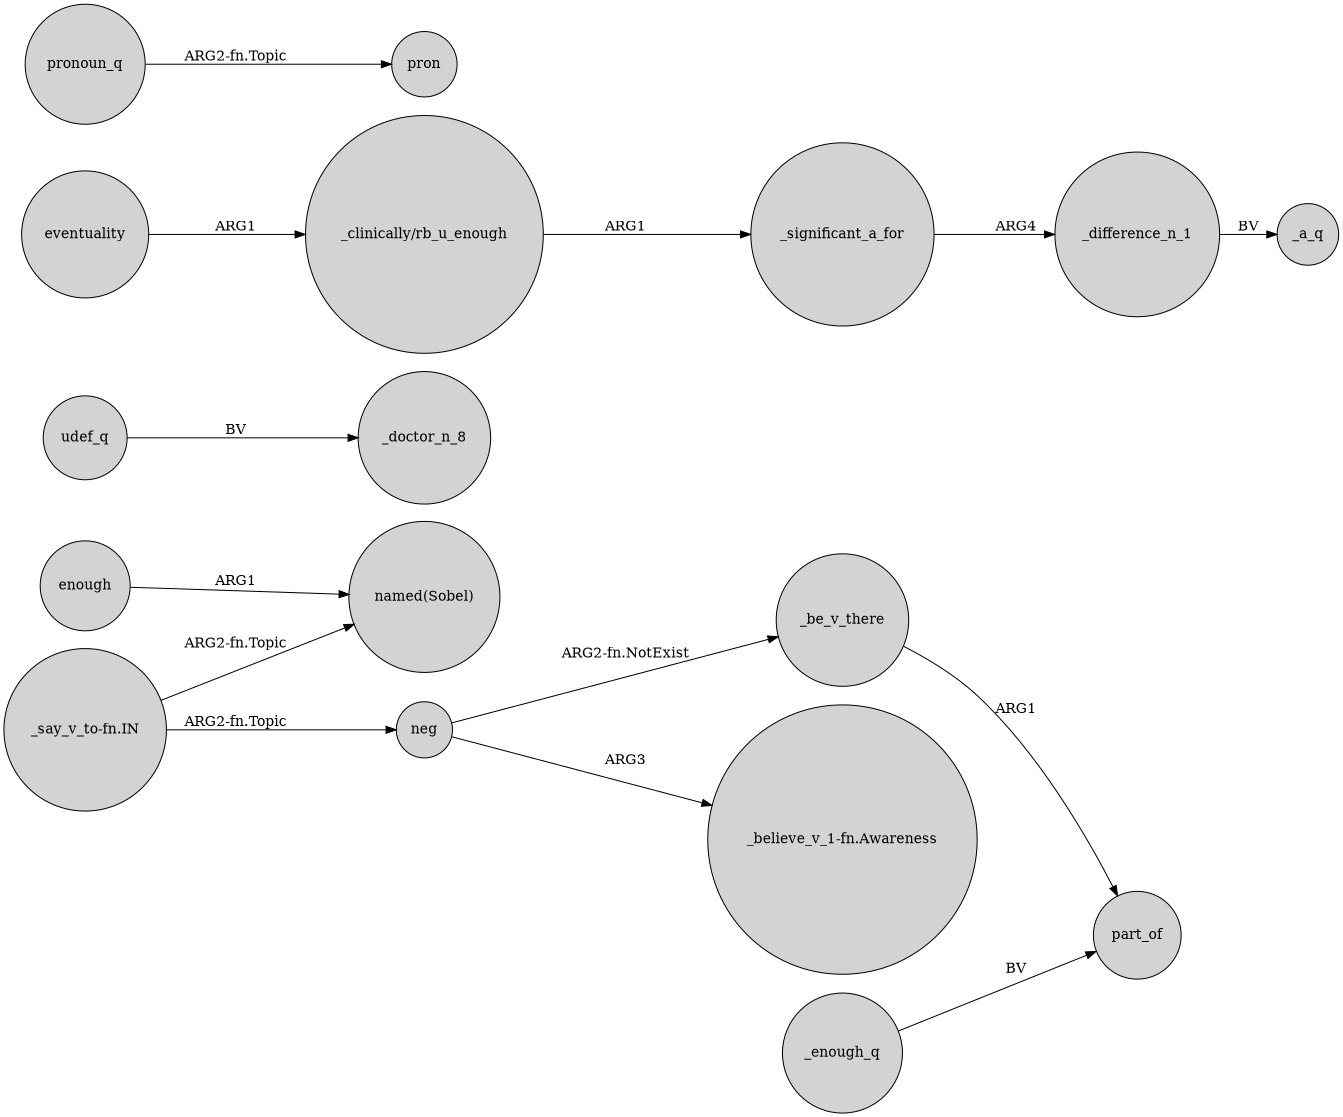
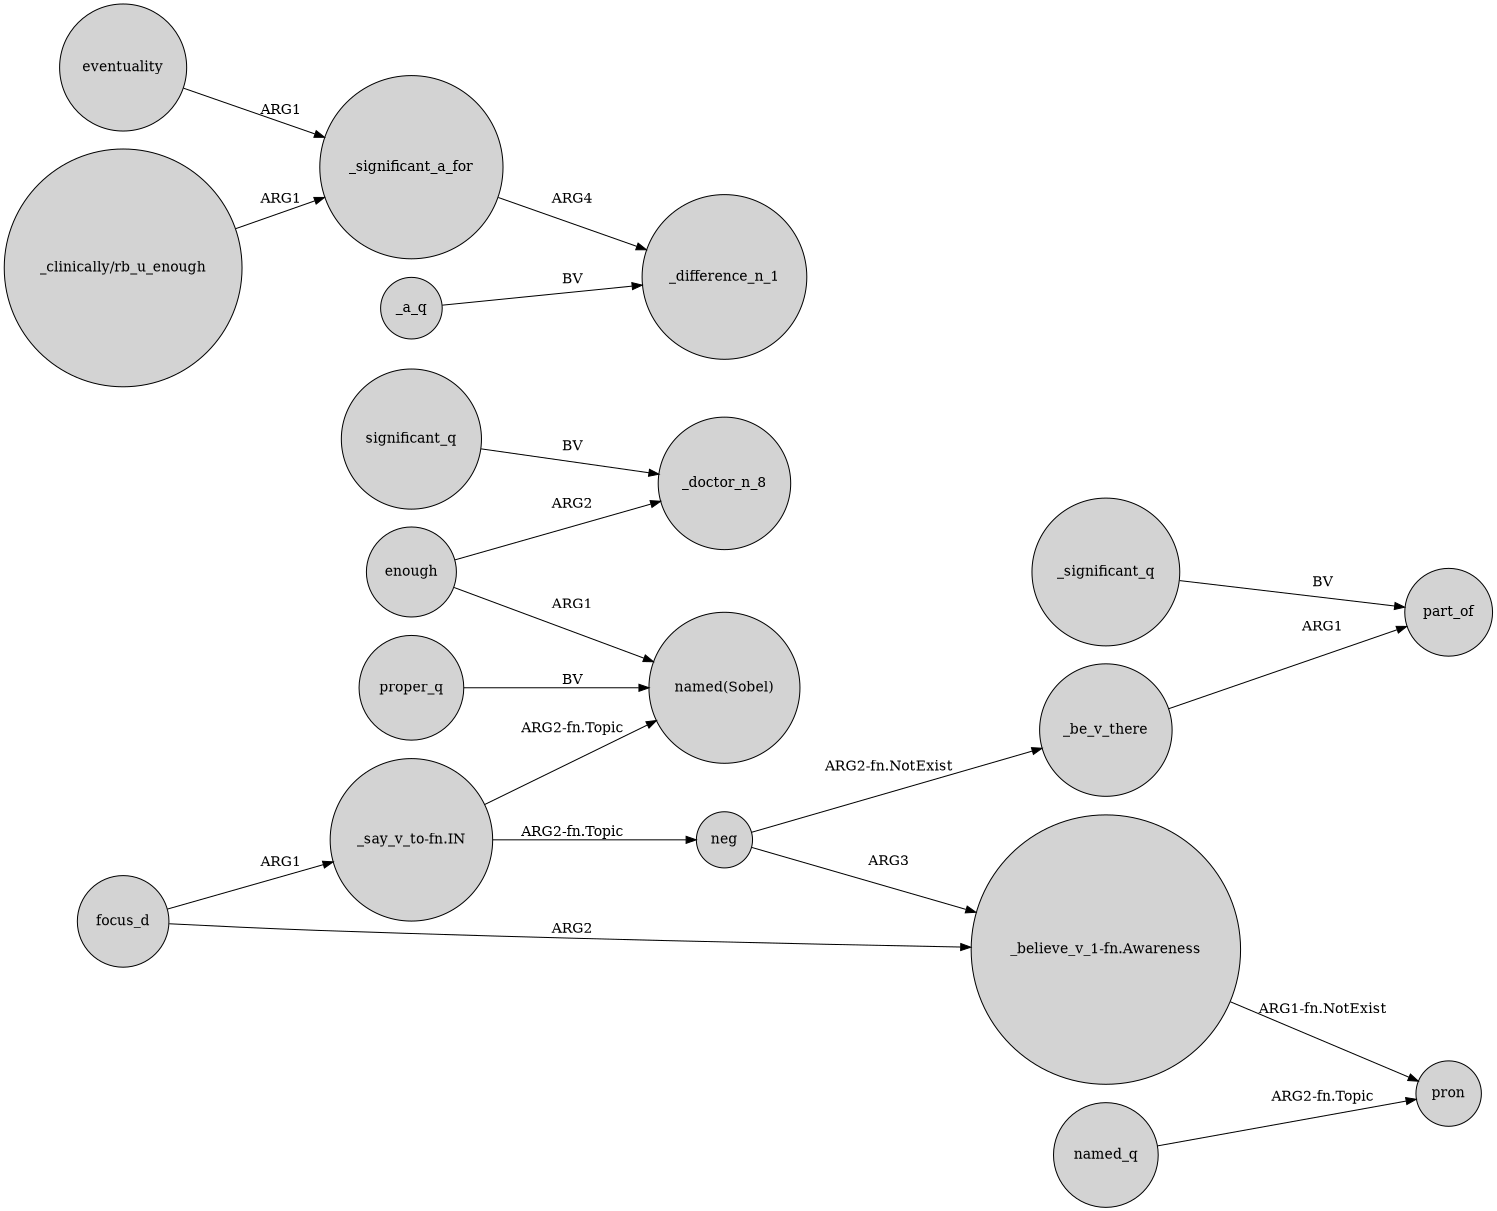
(85, 64) -> (1106, 1155)
(222, 234) -> (249, 111)
(1243, 234) -> (537, 296)
(85, 438) -> (411, 439)
none -> (553, 532)
none -> (411, 688)
none -> (123, 921)
none -> (1320, 1039)
(842, 1053) -> (1106, 572)
